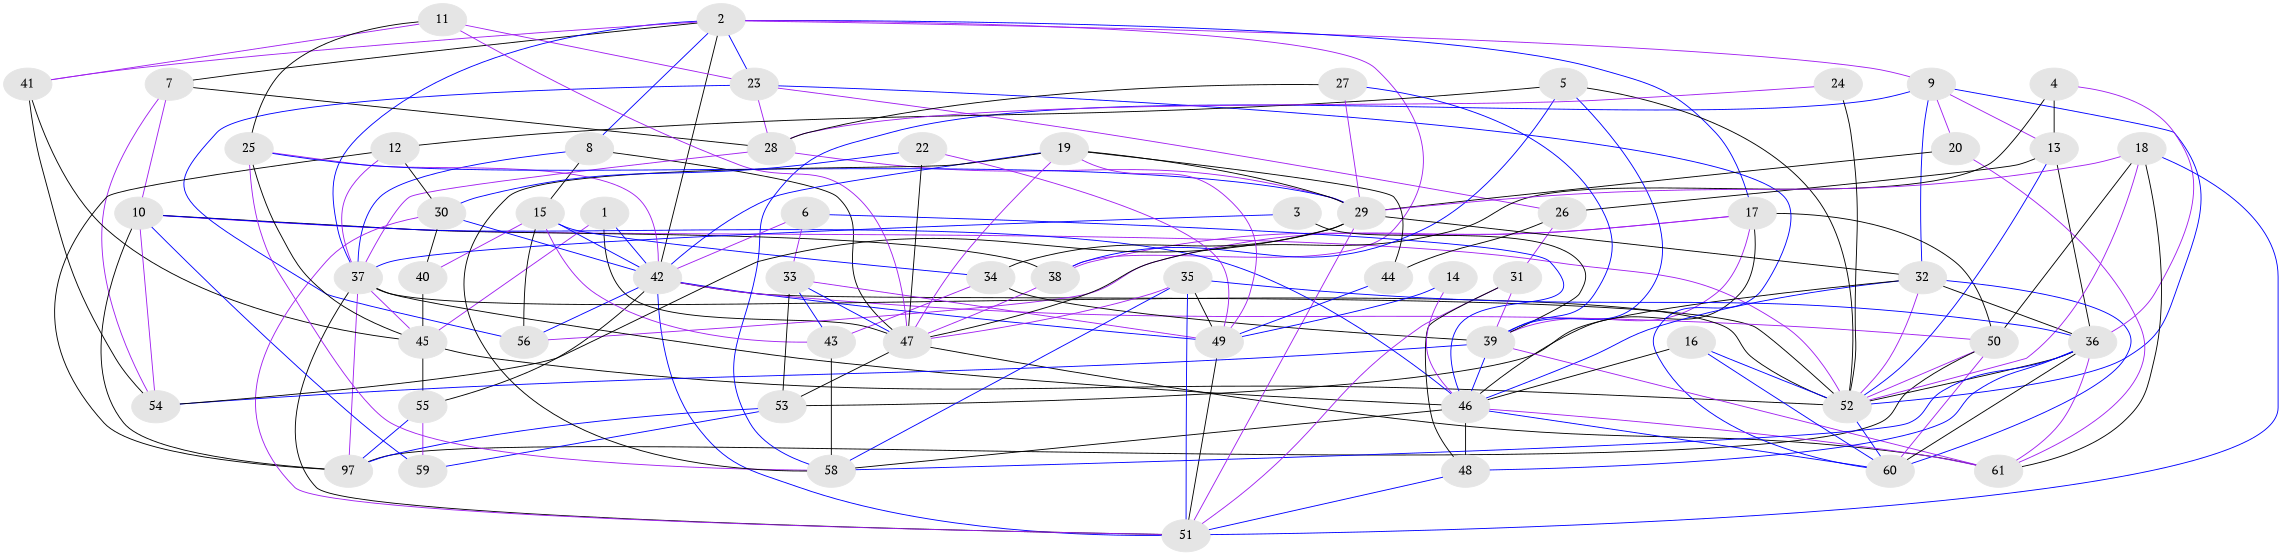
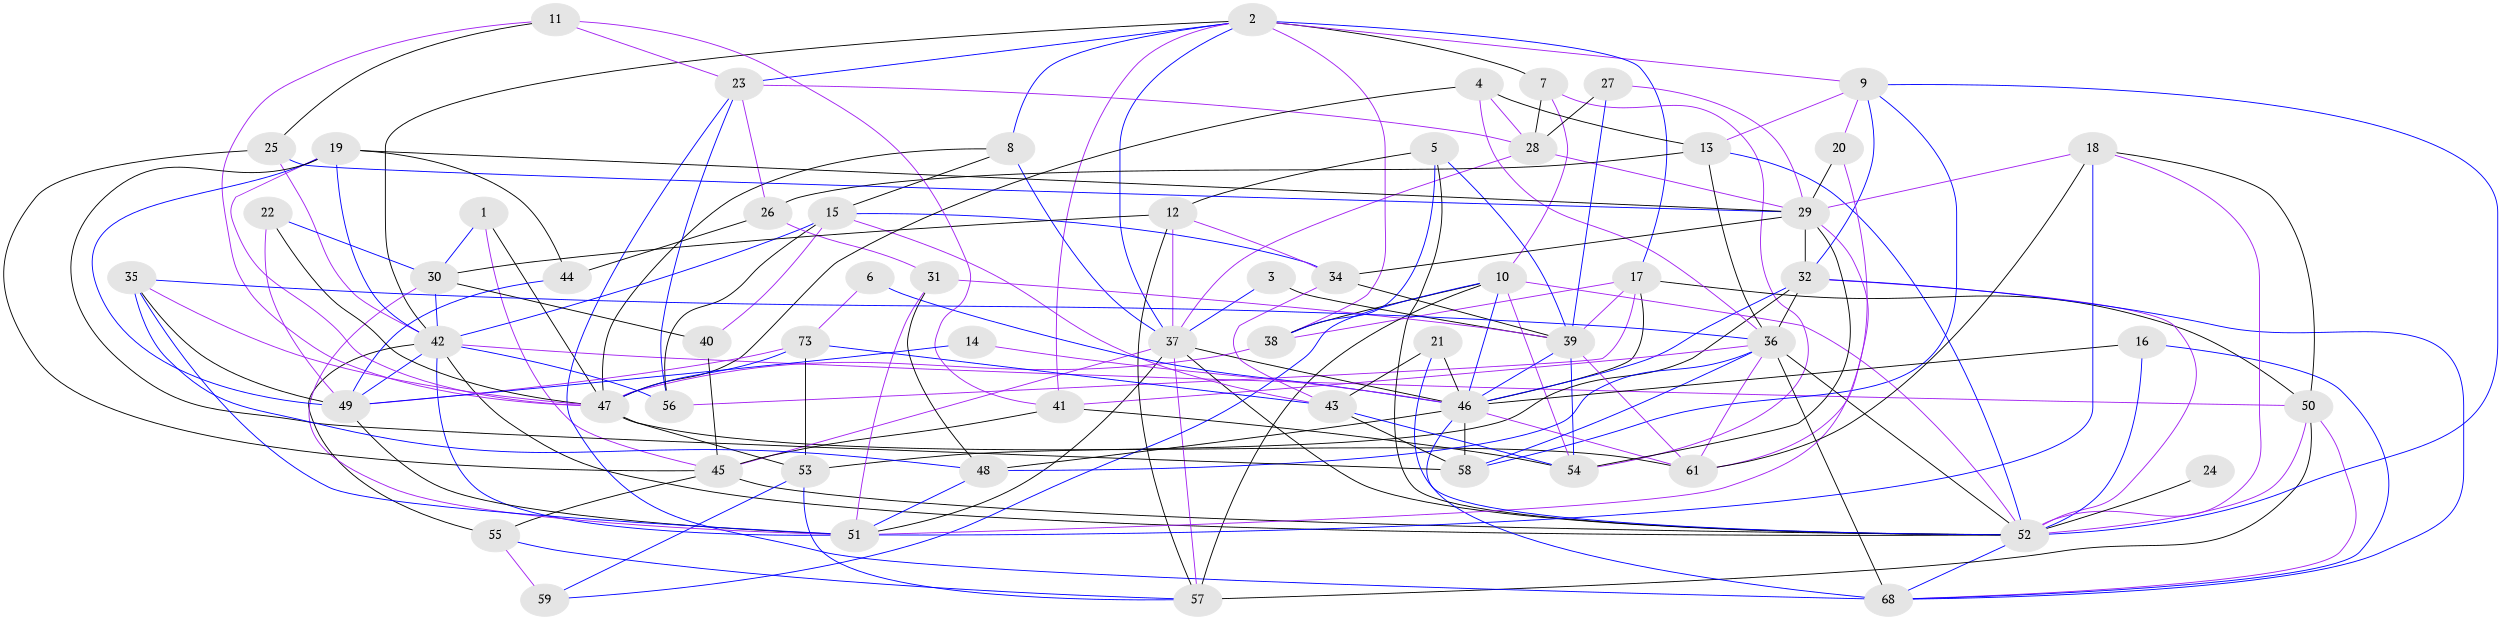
(1507, 103) -> (1506, 116)
(1224, 195) -> (96, 278)
none -> (1256, 243)
(734, 244) -> none
(632, 246) -> (459, 245)
(790, 278) -> (806, 342)
none -> (1438, 342)
none -> (1416, 378)
(994, 383) -> (518, 452)
(430, 437) -> none
none -> (1453, 439)
(348, 471) -> (1198, 600)
(1890, 471) -> (1889, 600)
